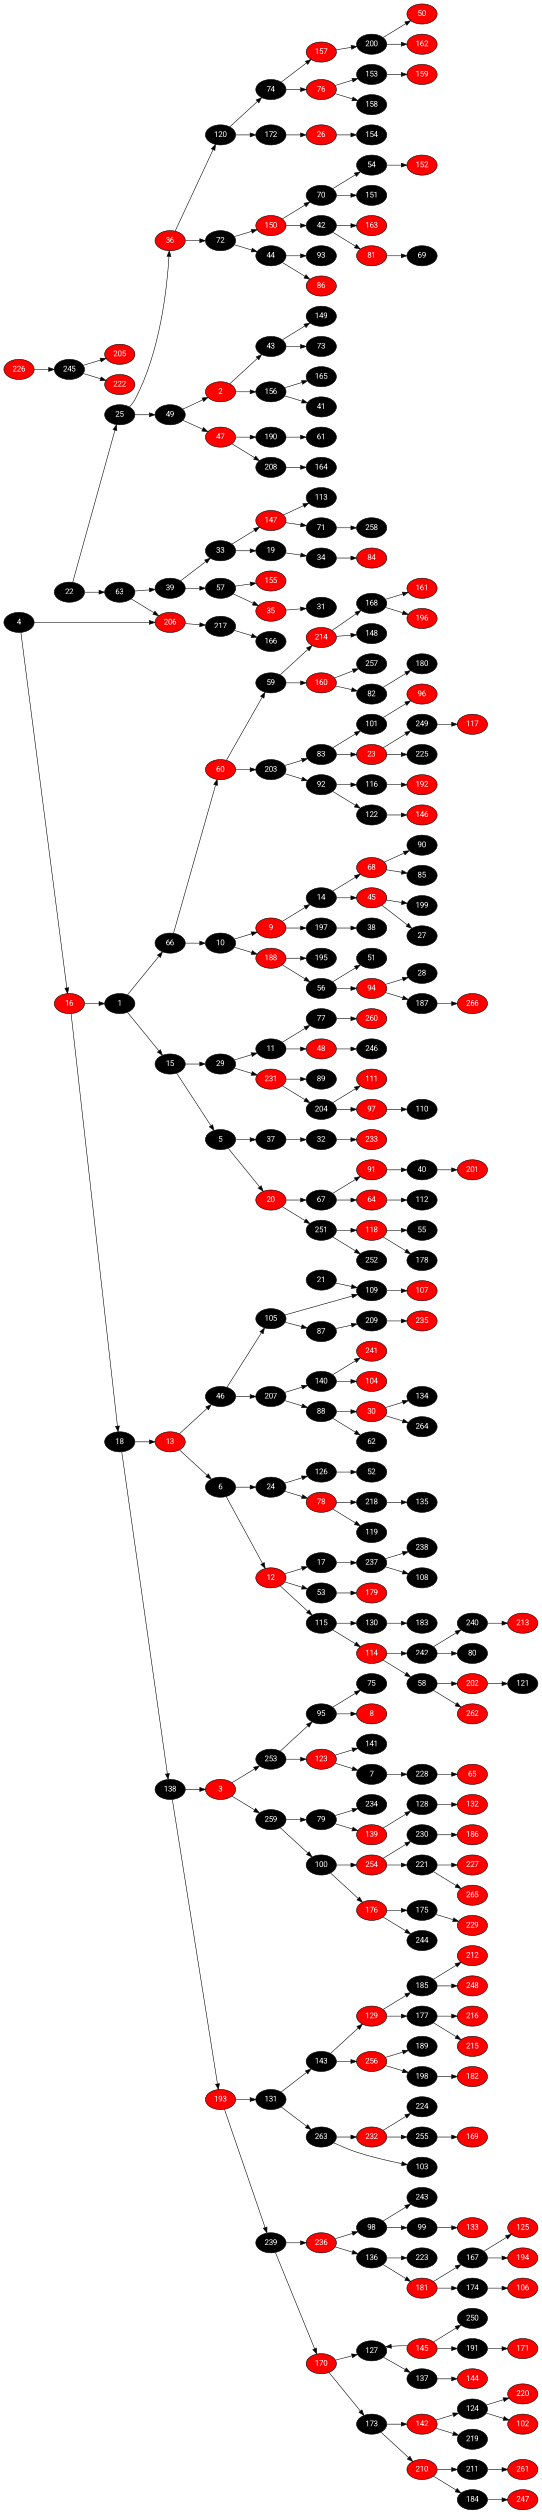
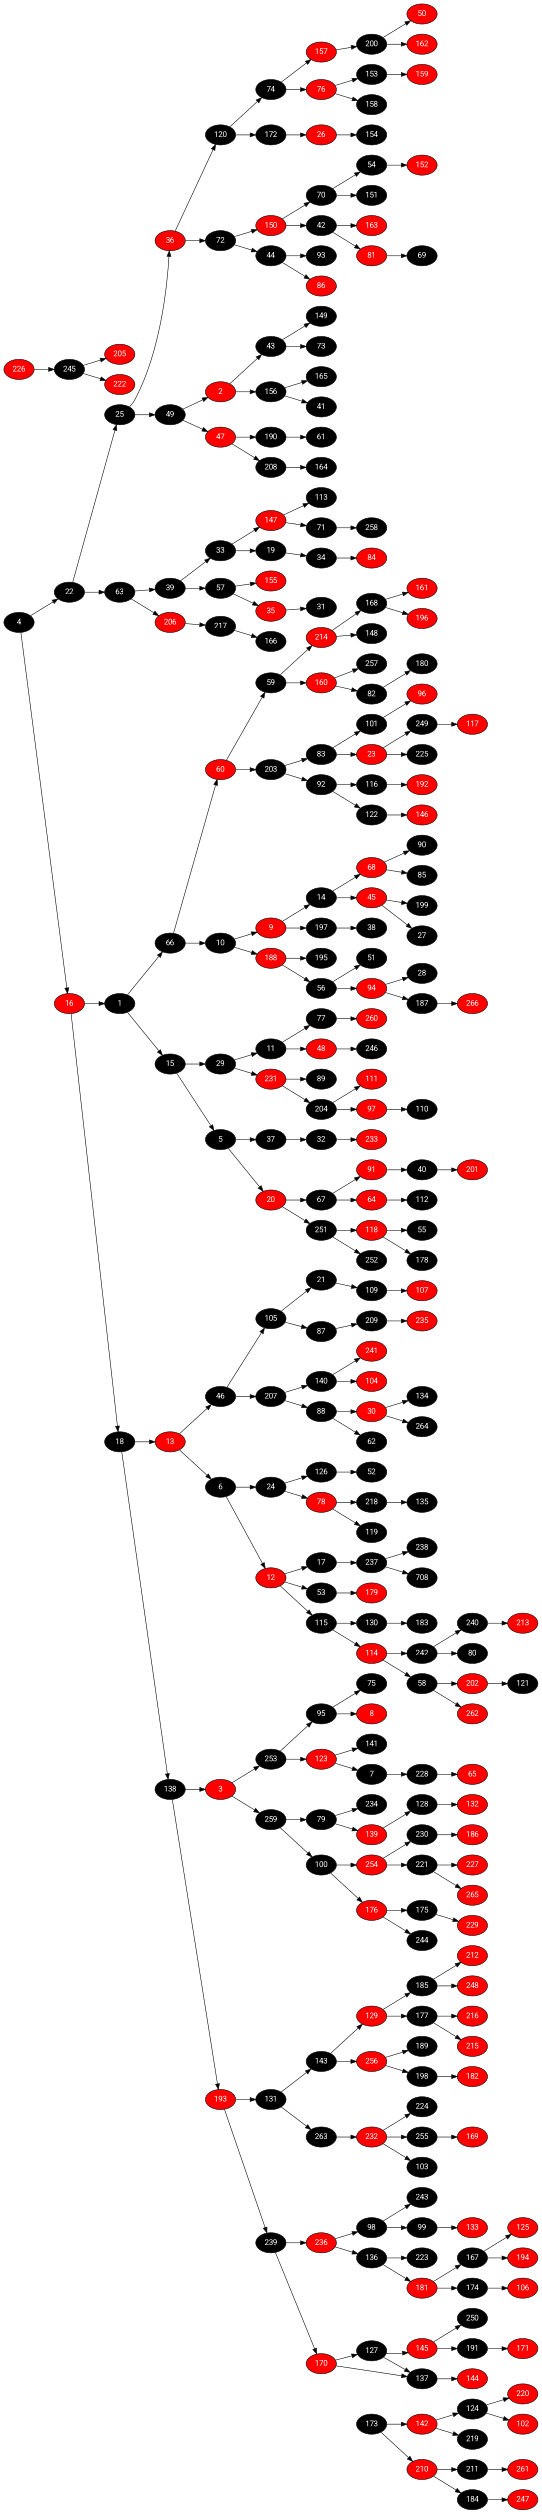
(92, 622) -> (42, 609)
(319, 1305) -> (294, 1301)
(422, 1578) -> (422, 1578)
(367, 2155) -> (394, 2151)
(399, 2346) -> (394, 2354)
(345, 2392) -> (369, 2371)
